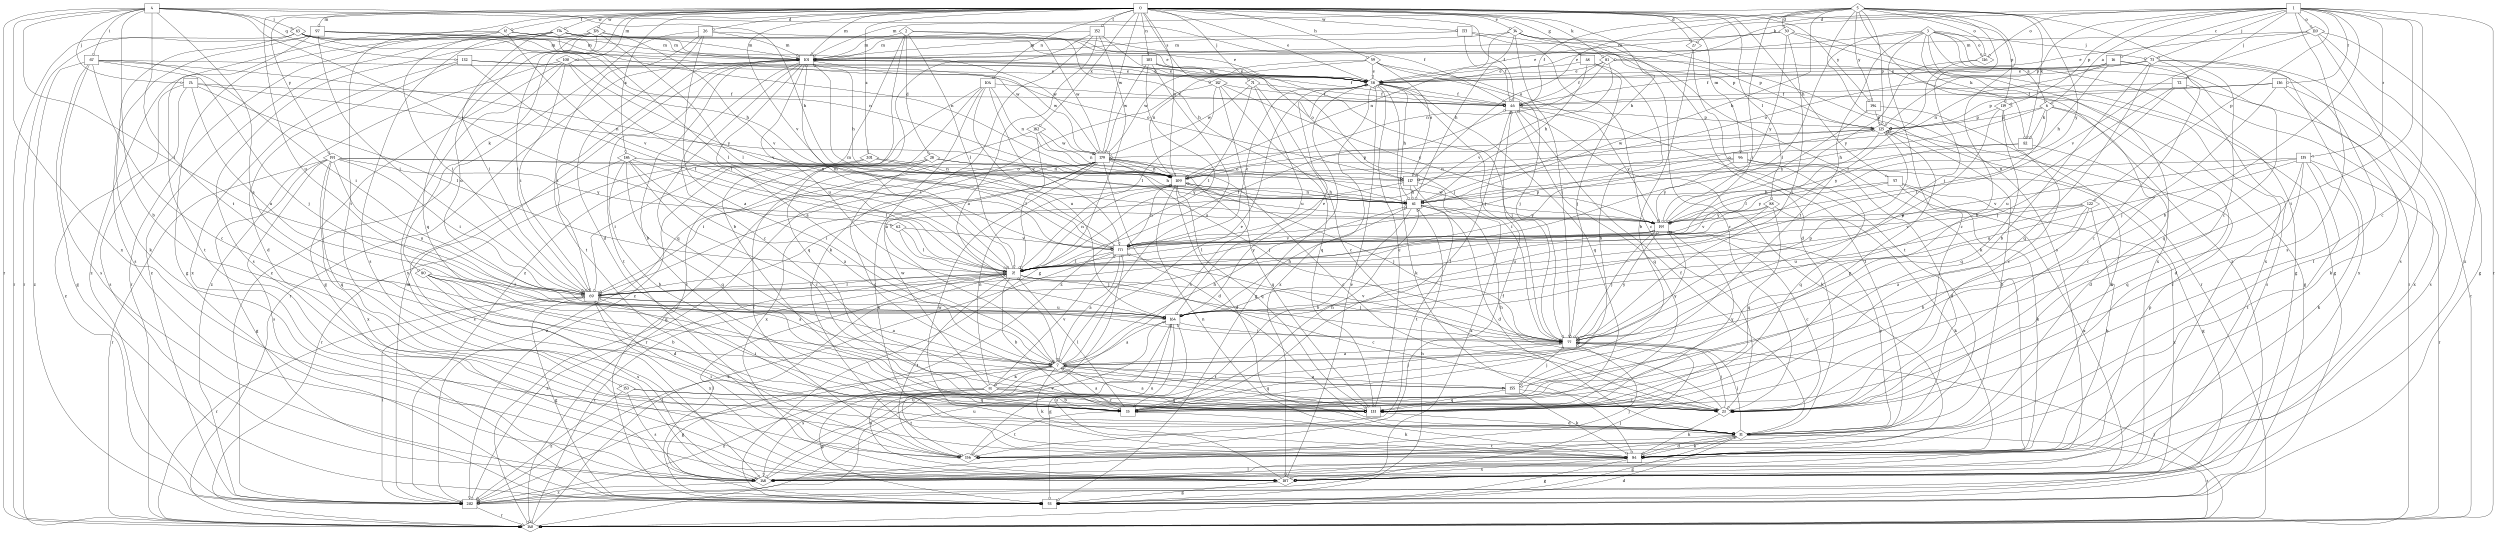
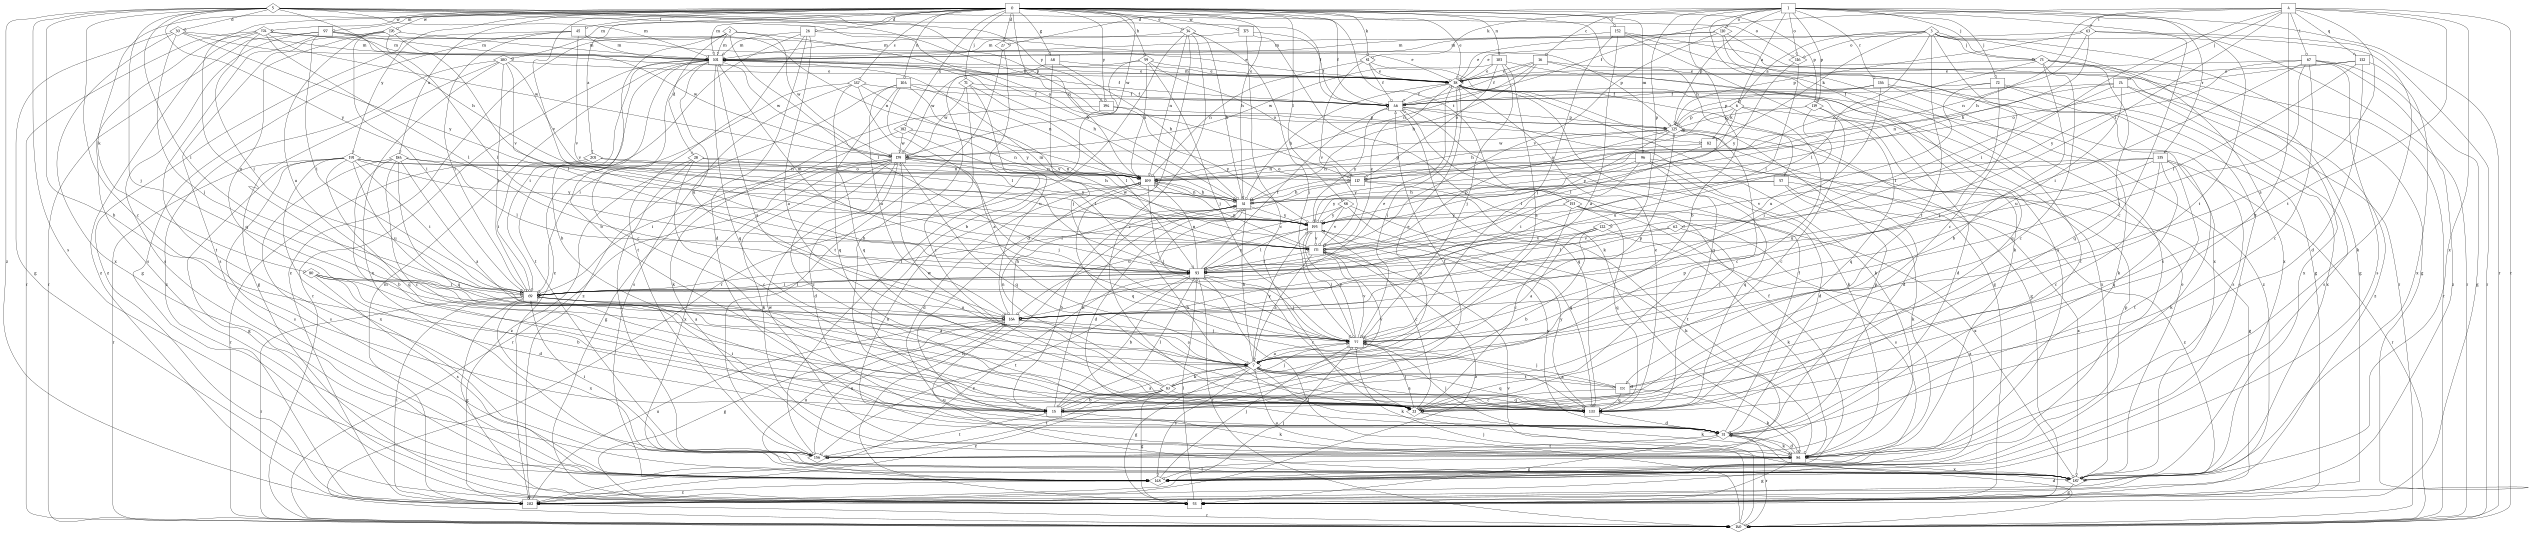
(506, 31) -> (578, 31)
(1877, 215) -> (1445, 214)
